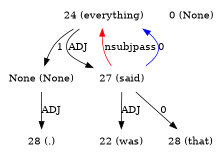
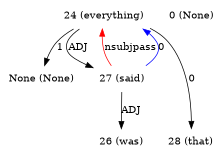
(153, 108) -> (183, 69)
(42, 142) -> none
(121, 142) -> (121, 142)
